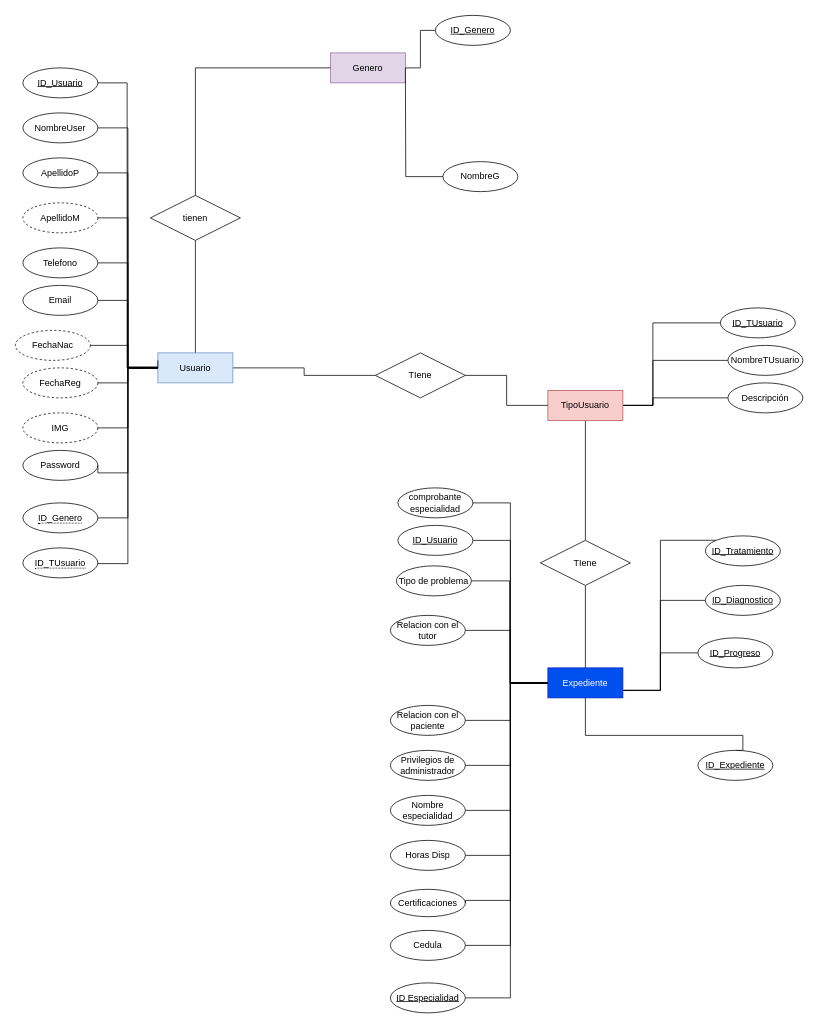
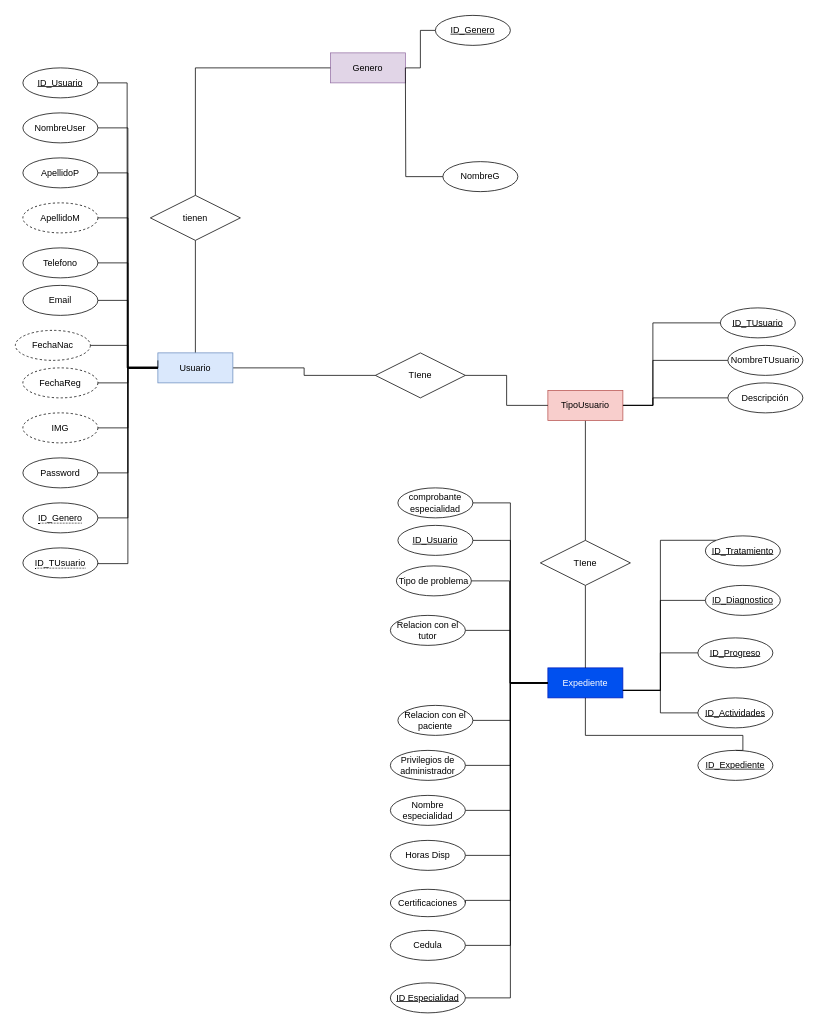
(60, 465) -> (60, 473)
none -> (669, 713)
none -> (735, 713)
(428, 720) -> (435, 720)
